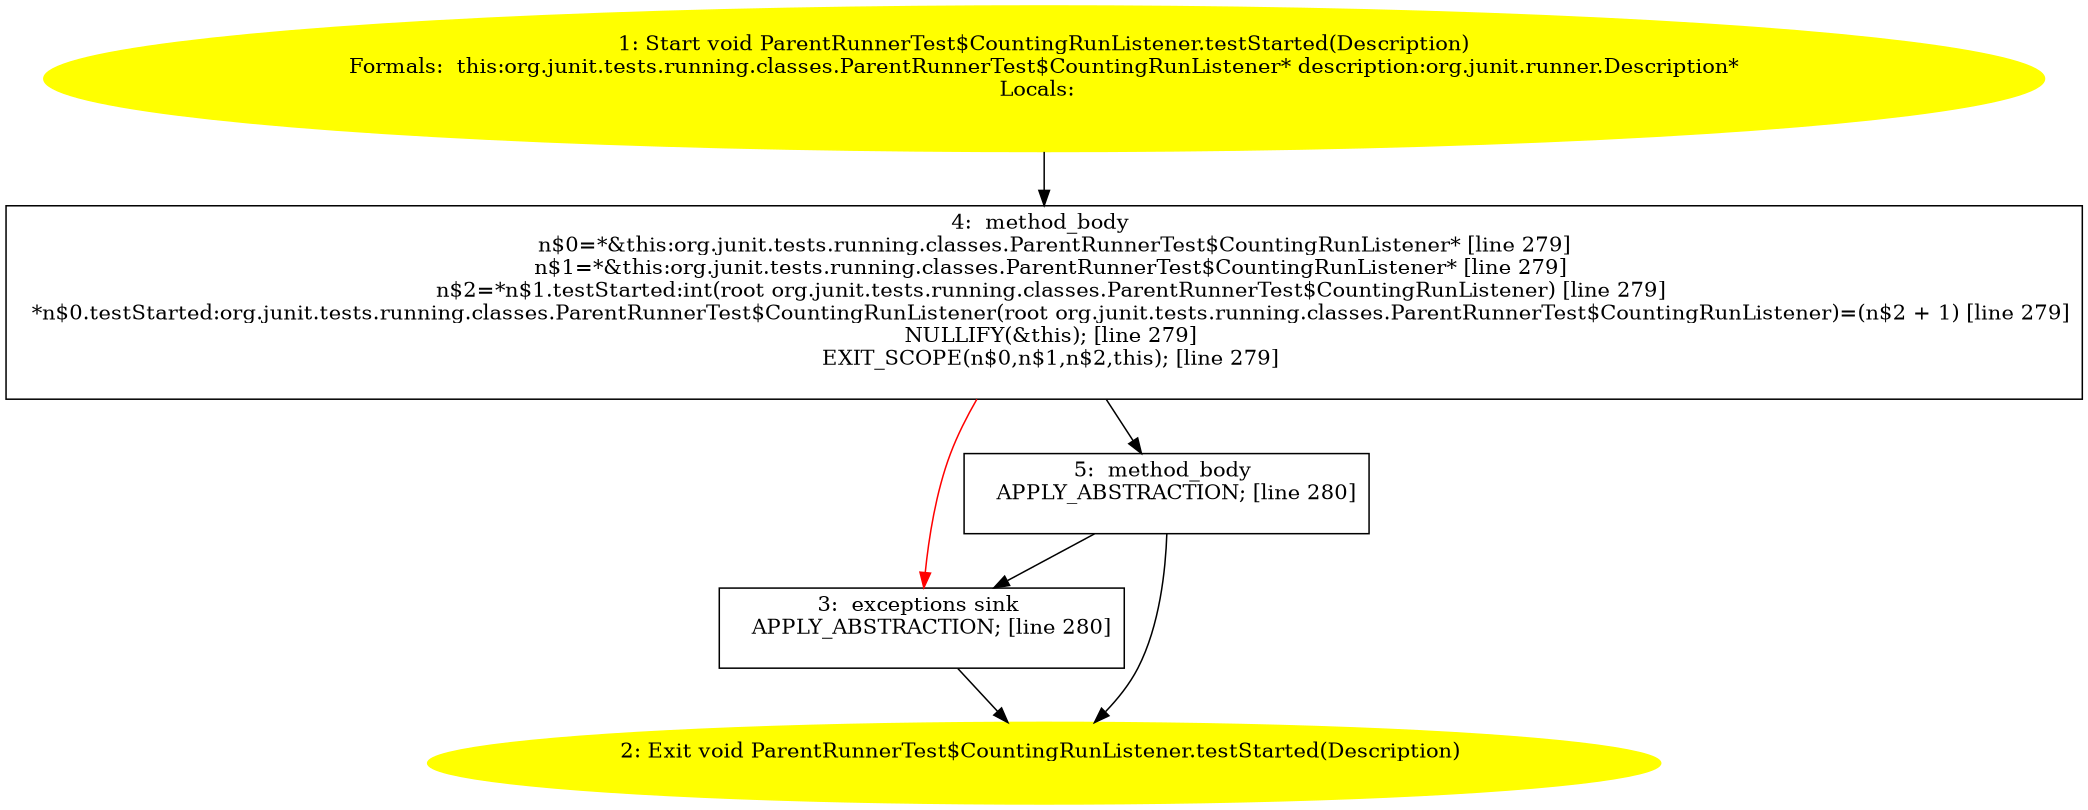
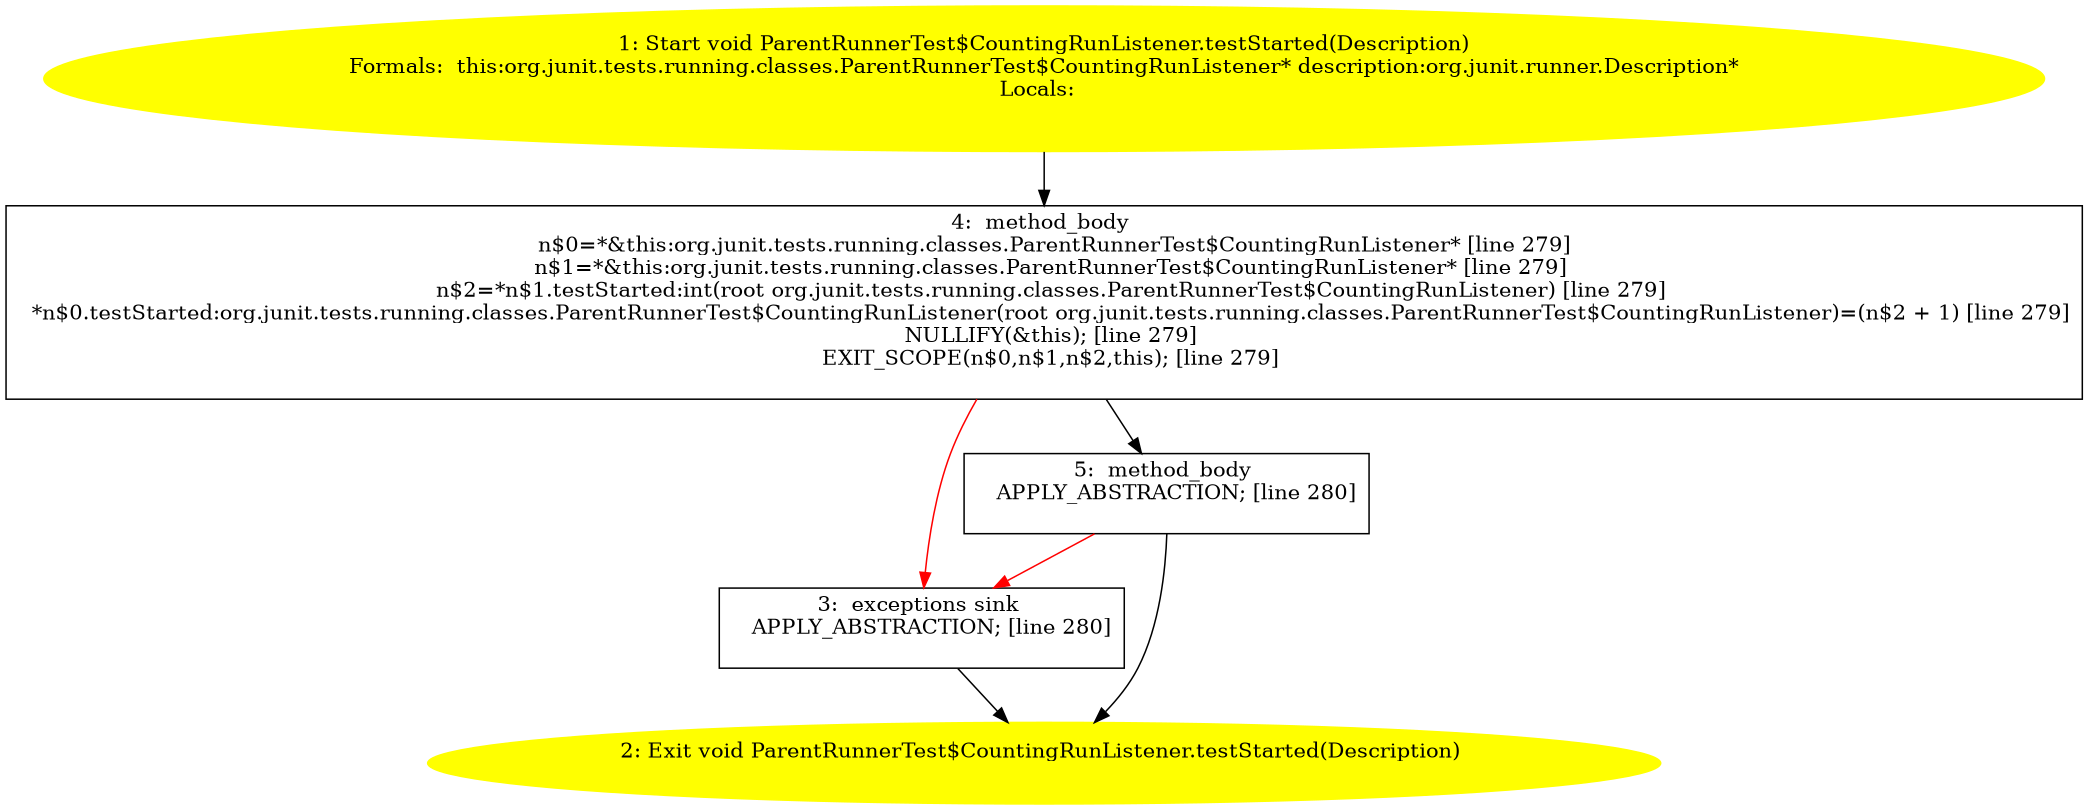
(1051, 557) -> (1051, 557)
